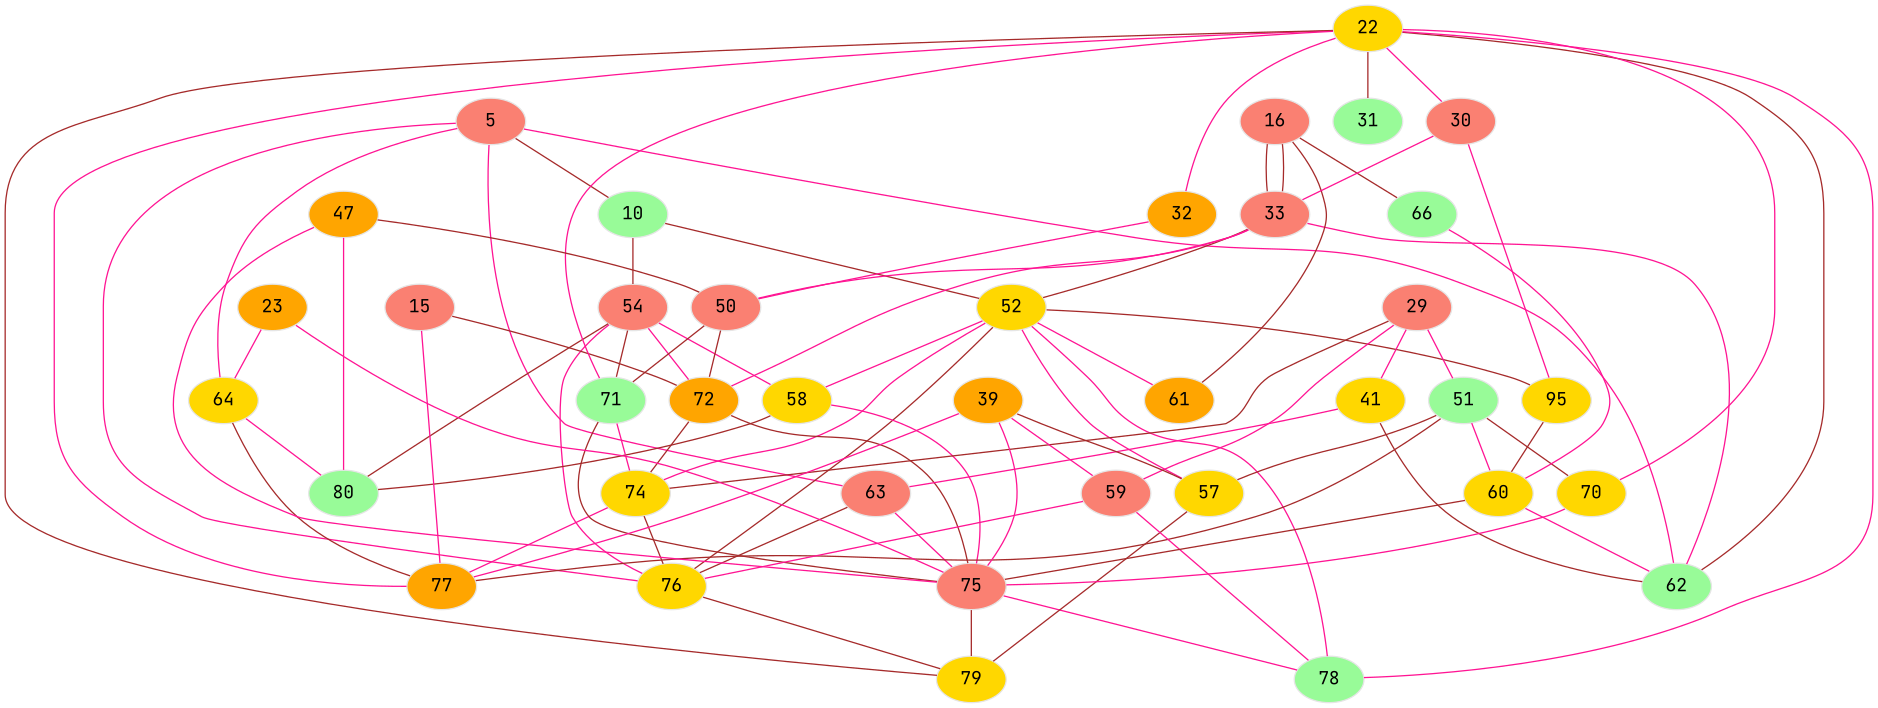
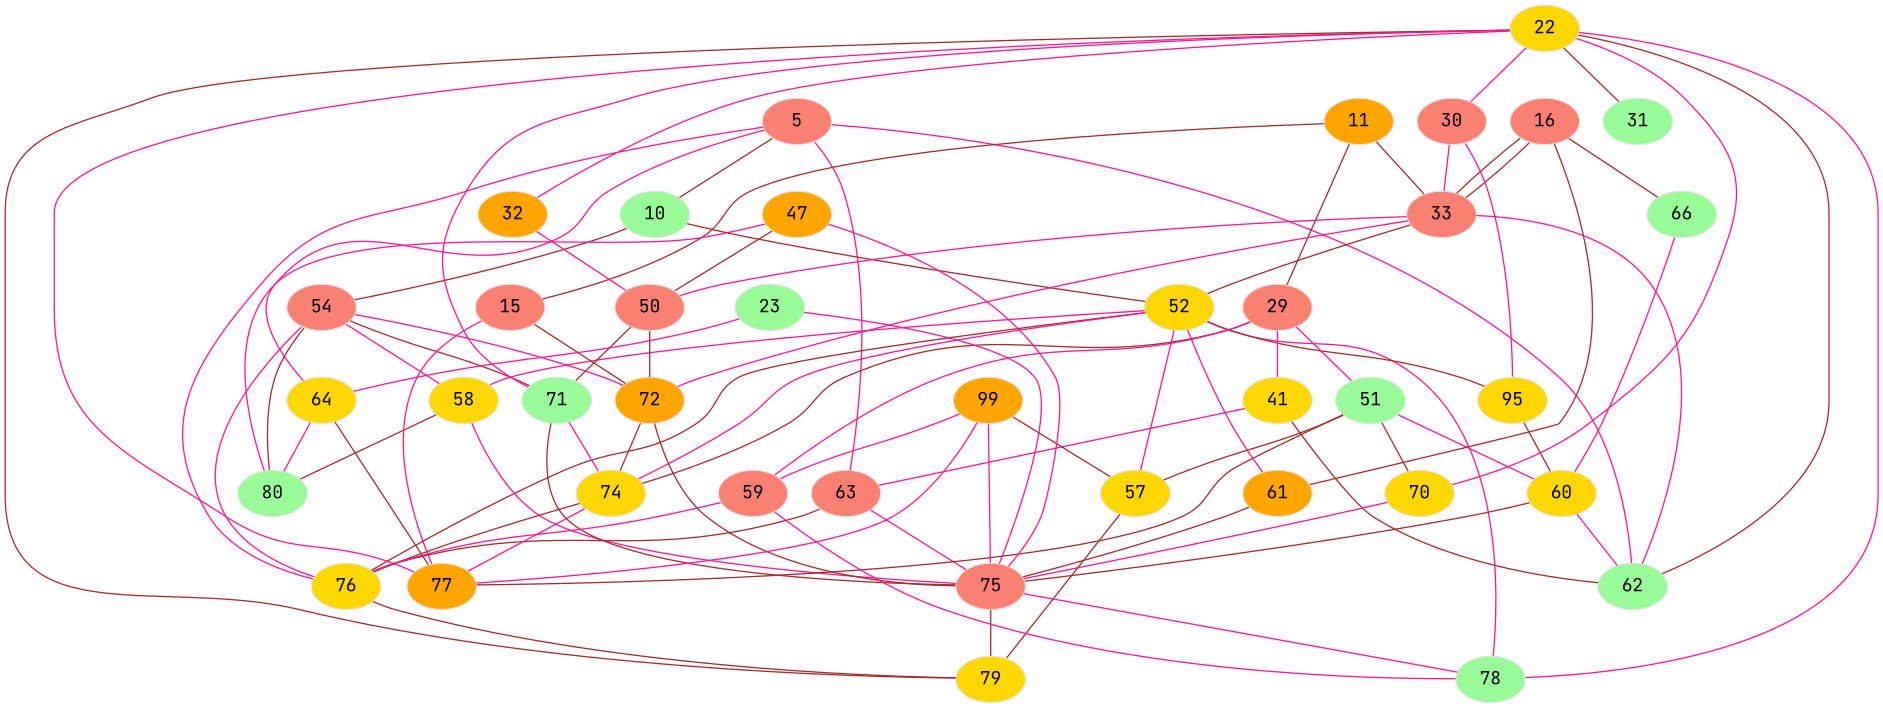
none -> (1359, 121)
(273, 307) -> (770, 307)
(988, 400) -> (988, 400)
none -> (1137, 545)
